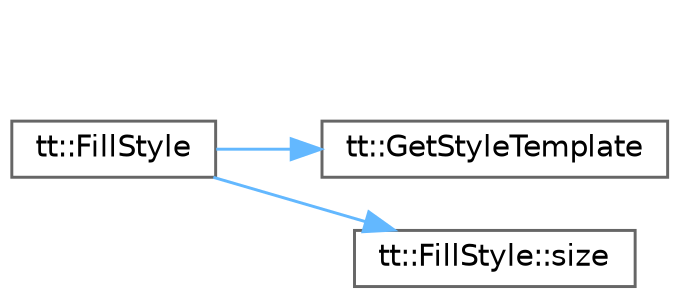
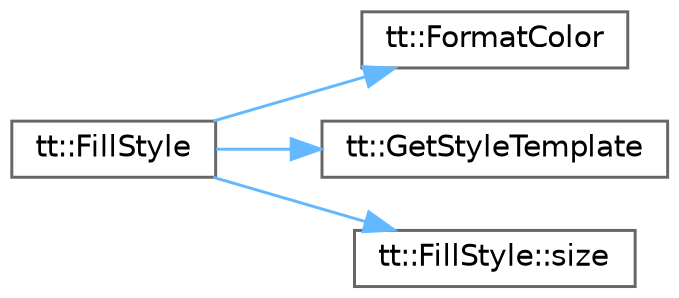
none -> (495, 40)
